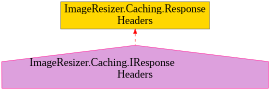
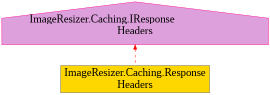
(135, 39) -> (135, 57)
